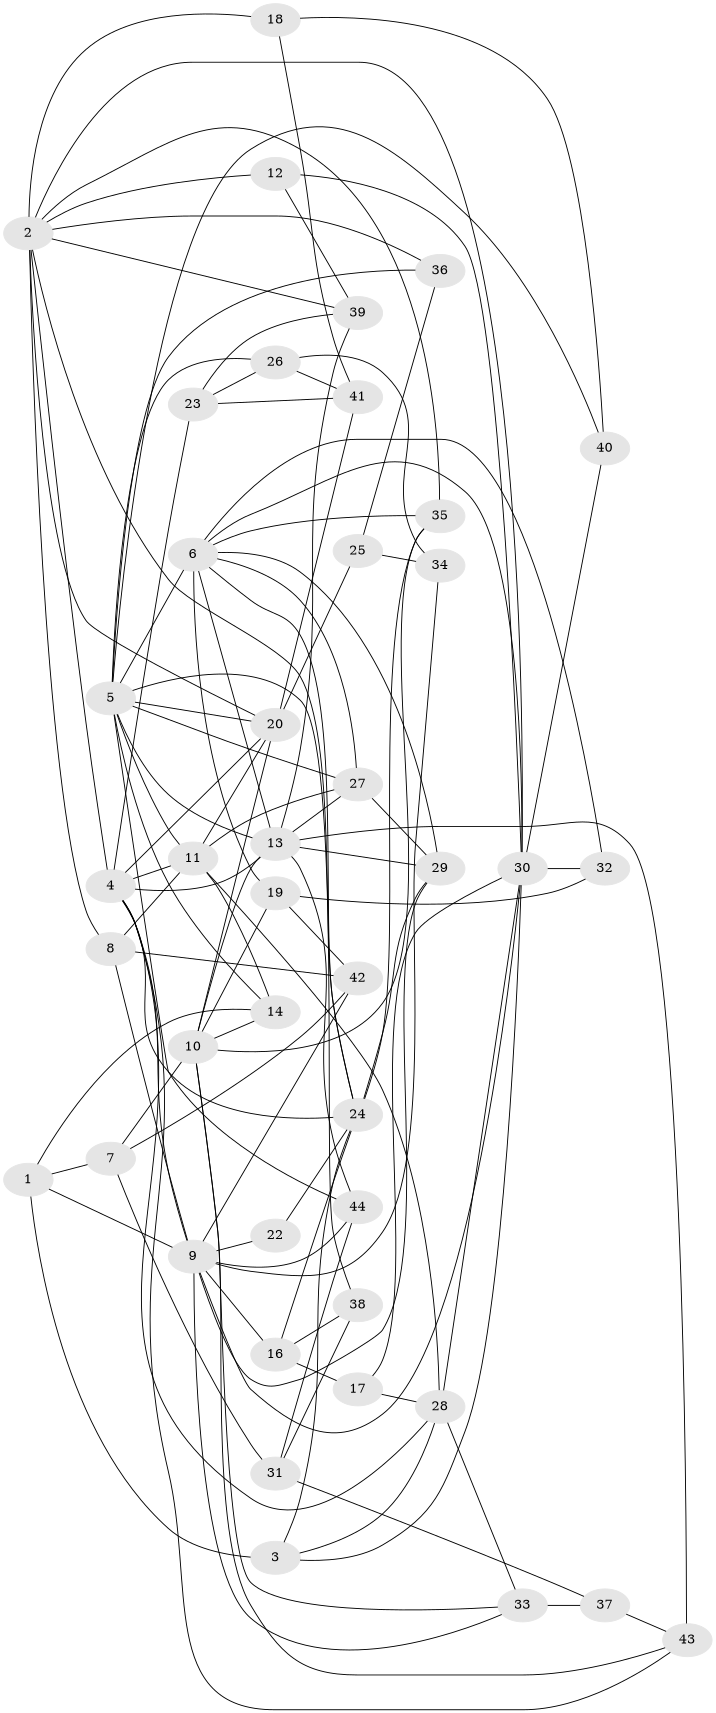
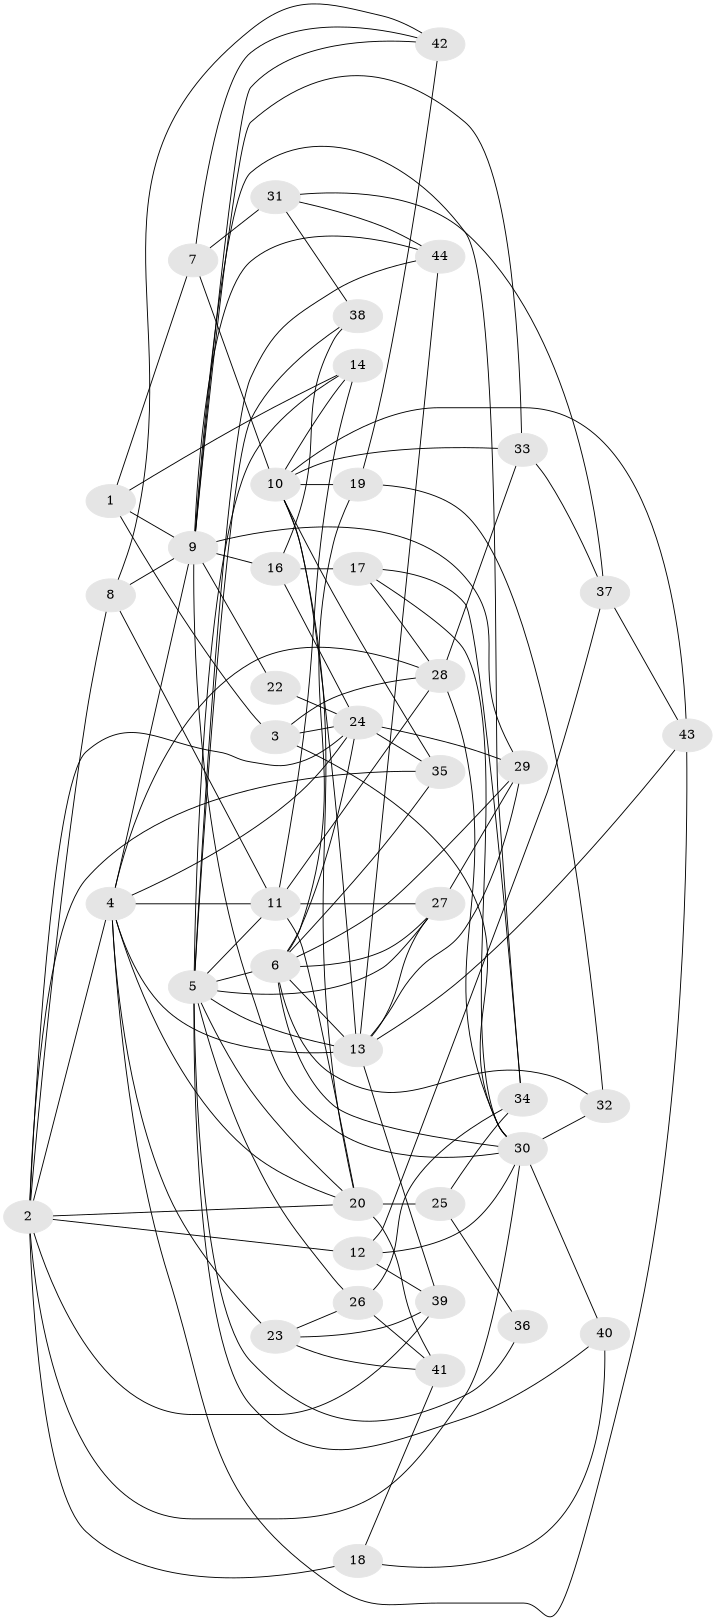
(240, 216) -> none
none -> (492, 783)
none -> (496, 928)
